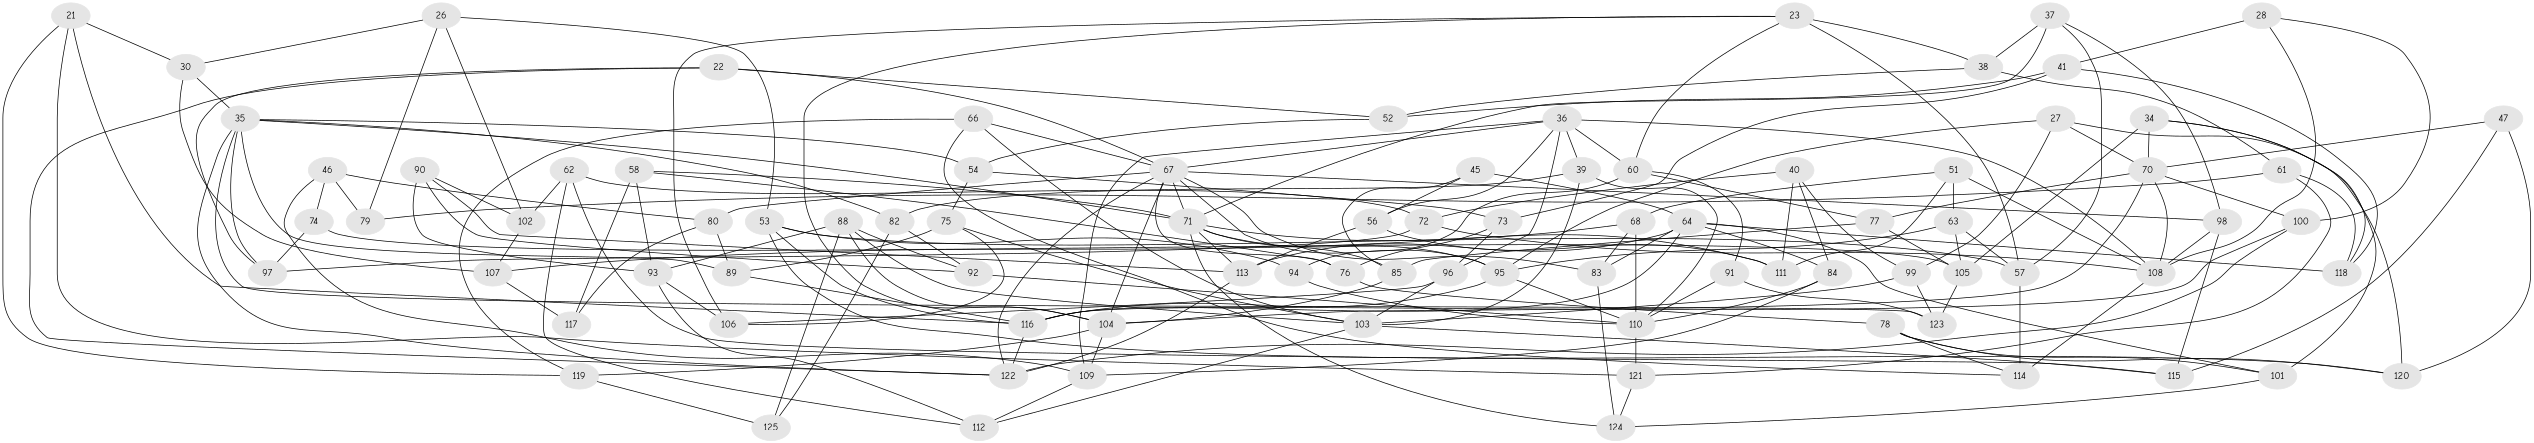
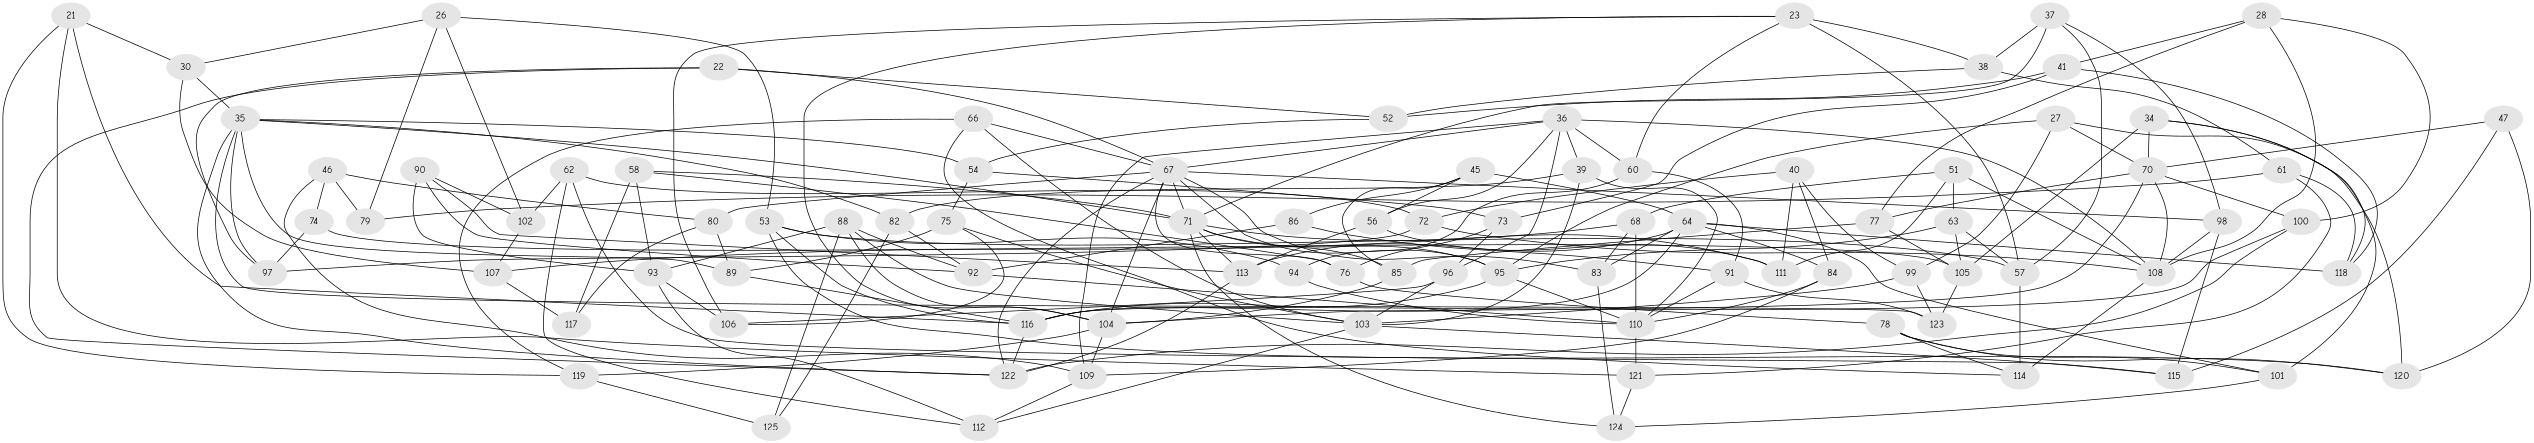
(1728, 191) -> (2051, 97)
none -> (1294, 222)
